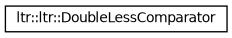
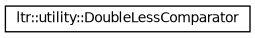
(116, 19) -> (128, 19)
